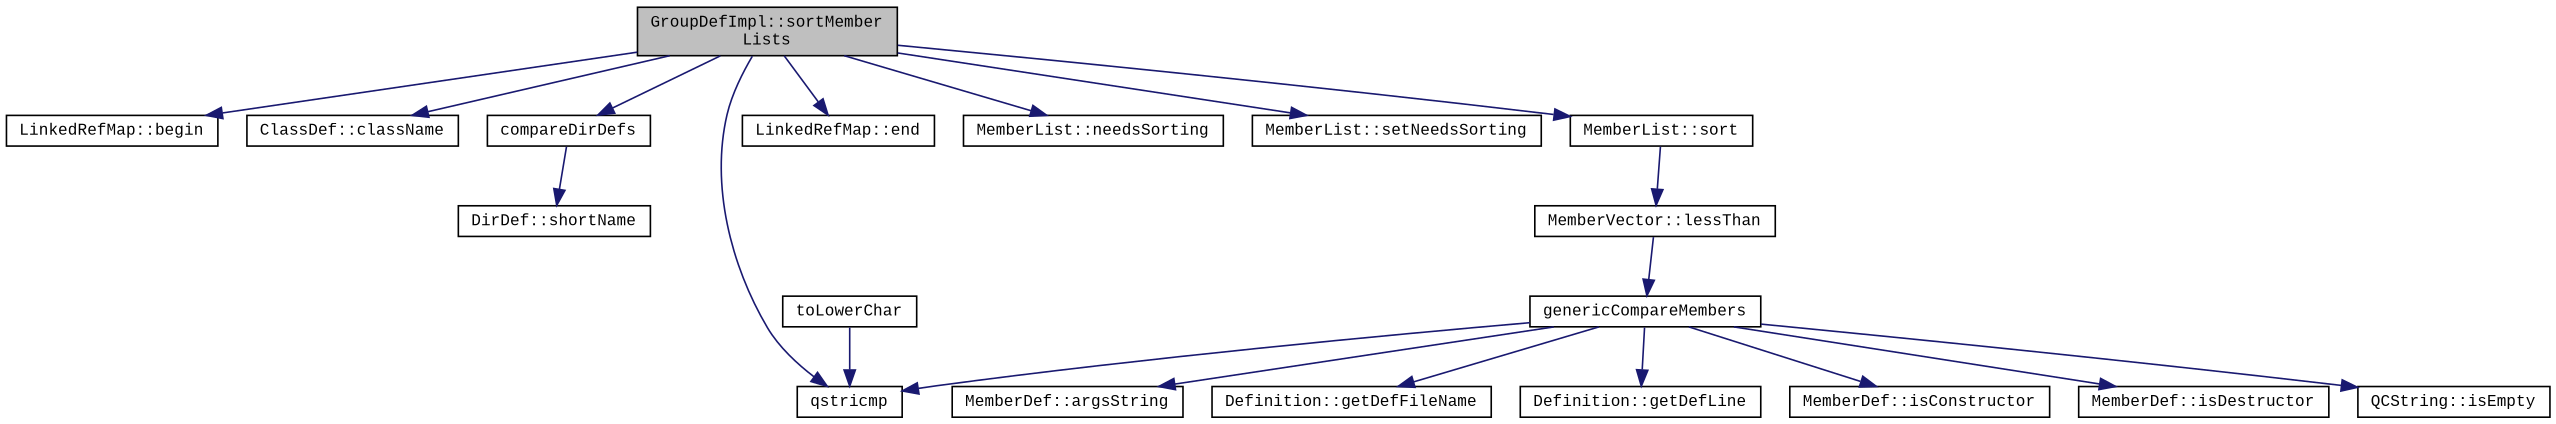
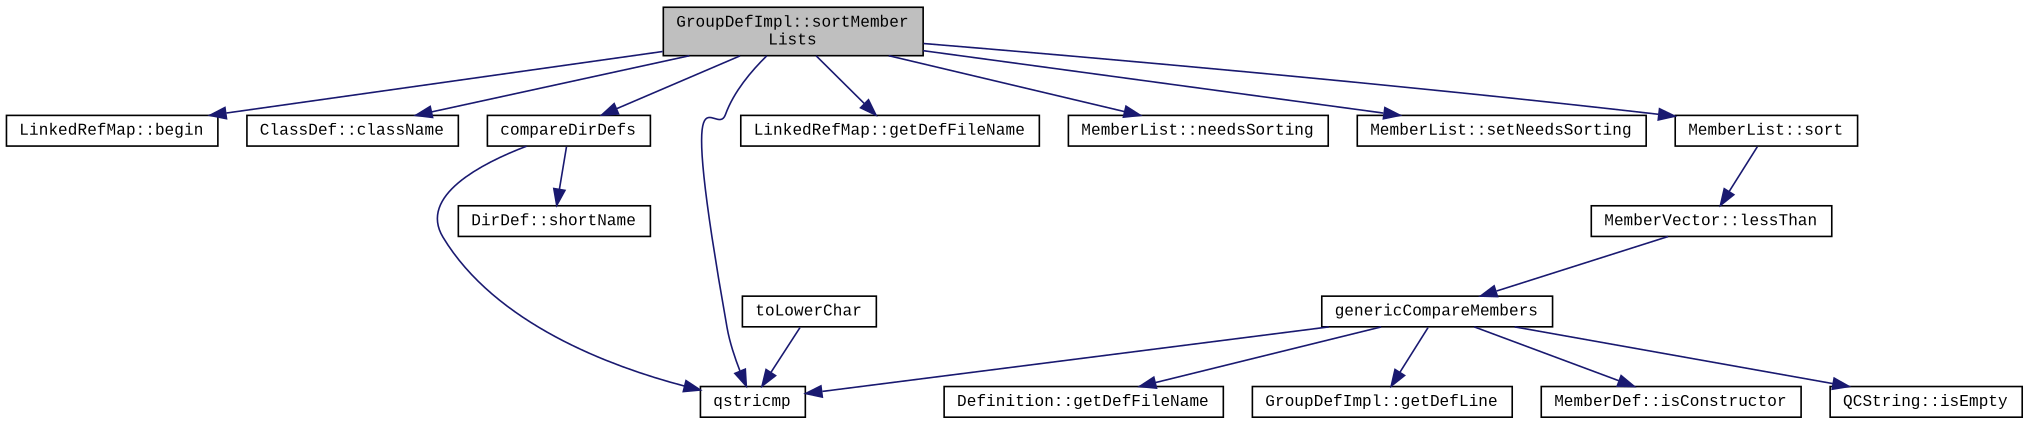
(838, 131) -> (890, 131)
none -> (492, 294)
(1068, 402) -> none
(1641, 402) -> (1382, 402)
(2204, 402) -> none
